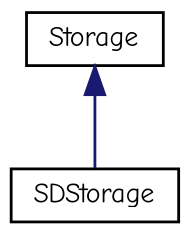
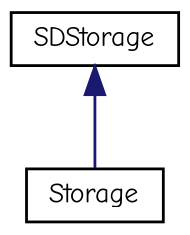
(95, 132) -> (95, 132)
